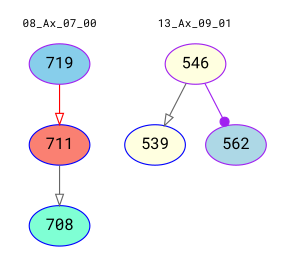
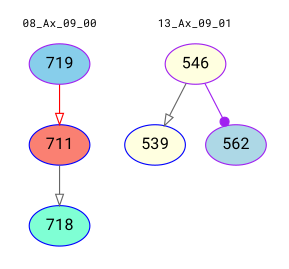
(60, 24) -> (60, 24)
(60, 226) -> (60, 226)
